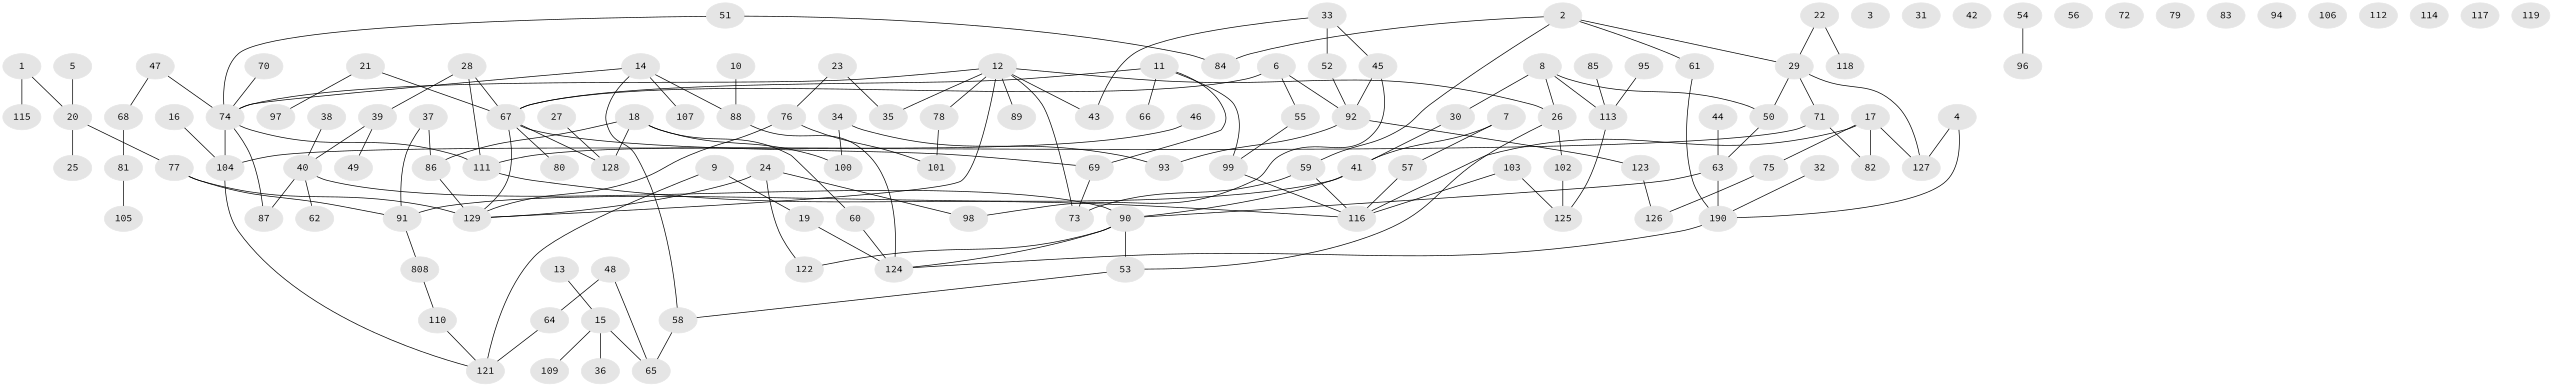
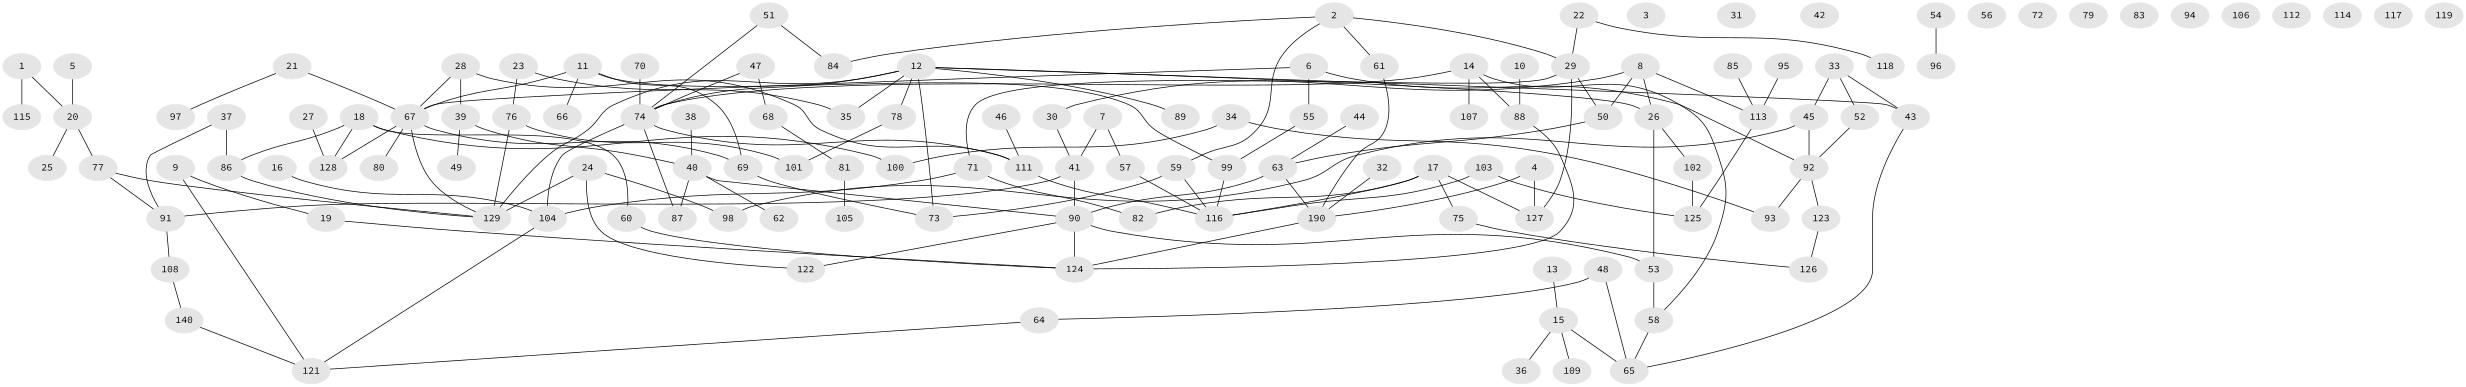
(420, 270) -> (170, 270)
none -> (1838, 308)
(437, 320) -> (184, 320)
